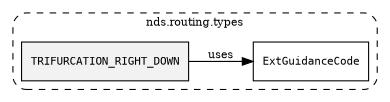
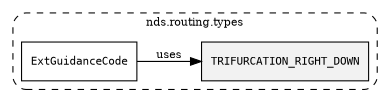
(215, 61) -> (164, 61)
